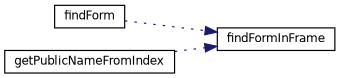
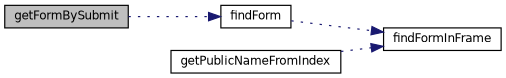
none -> (66, 17)
